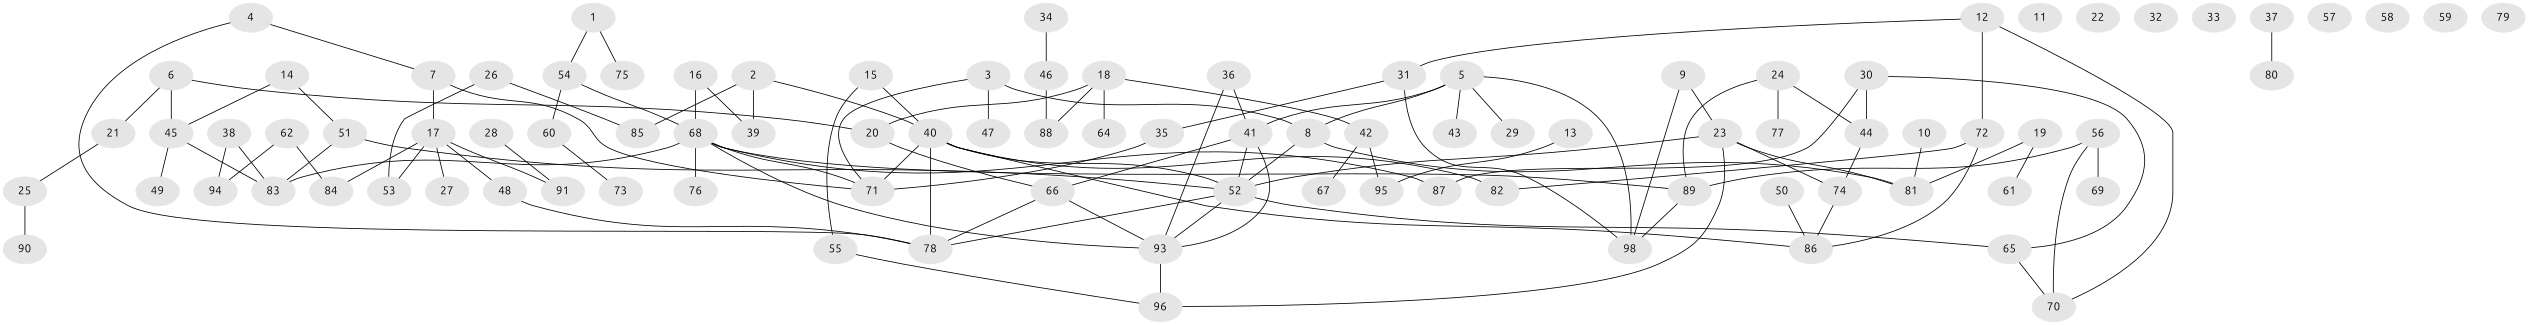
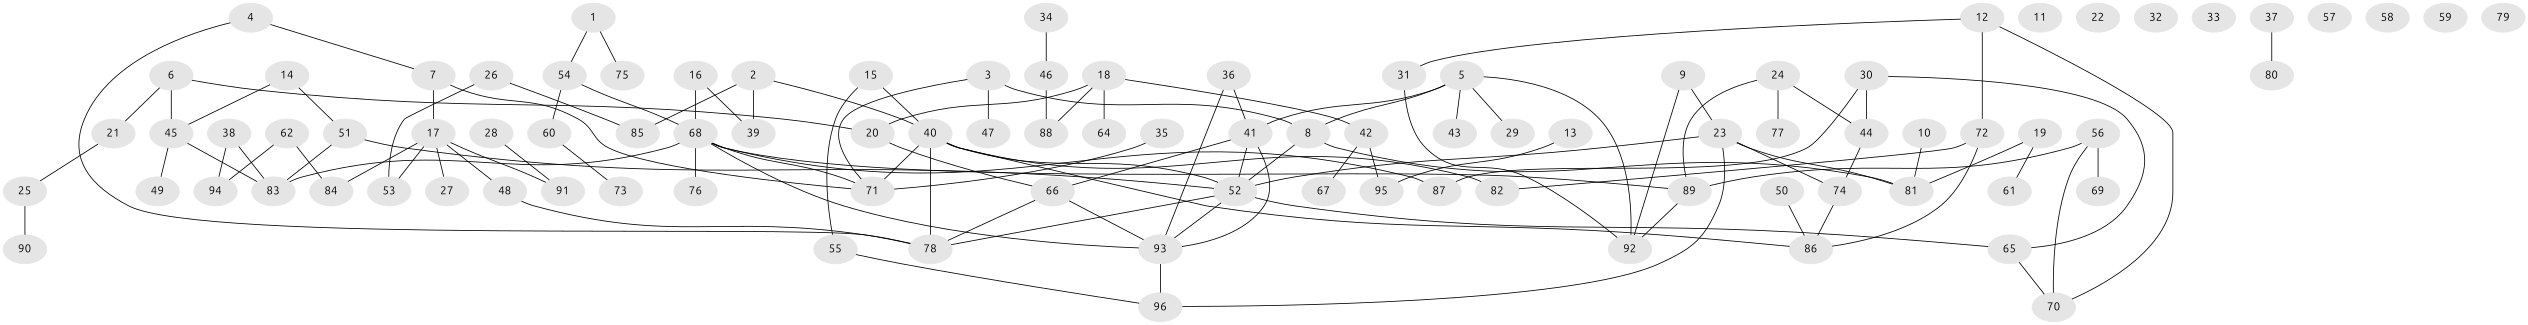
(1293, 102) -> none
(1630, 249) -> (1630, 249)
